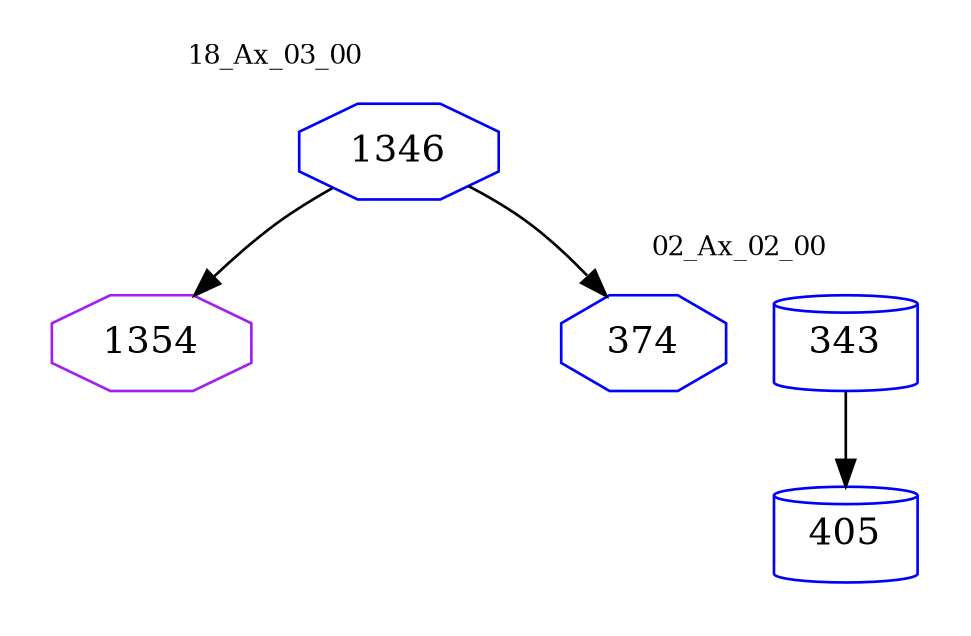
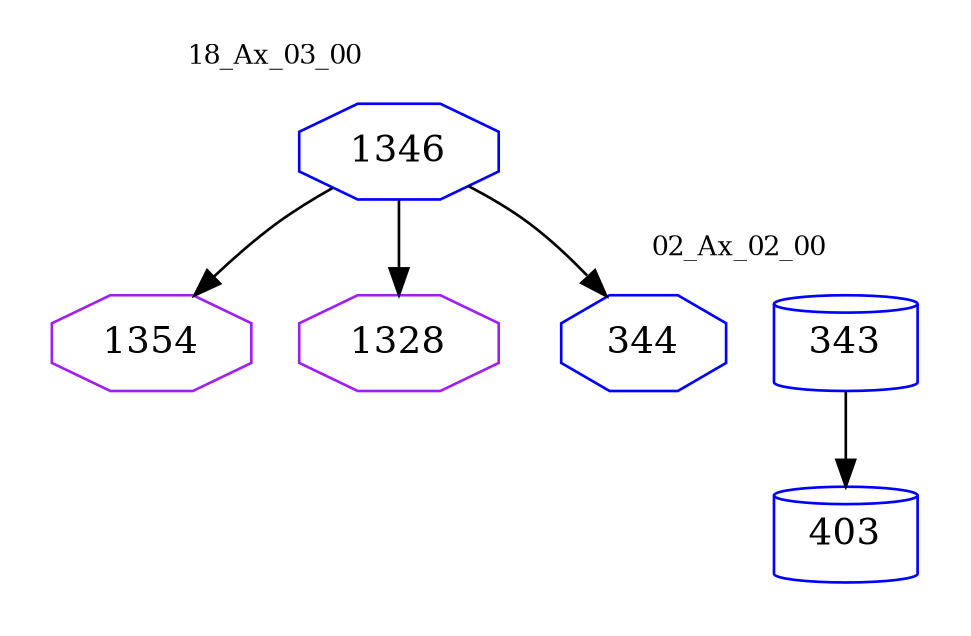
none -> (399, 343)
(644, 343) -> (644, 343)
(846, 535) -> (846, 535)
